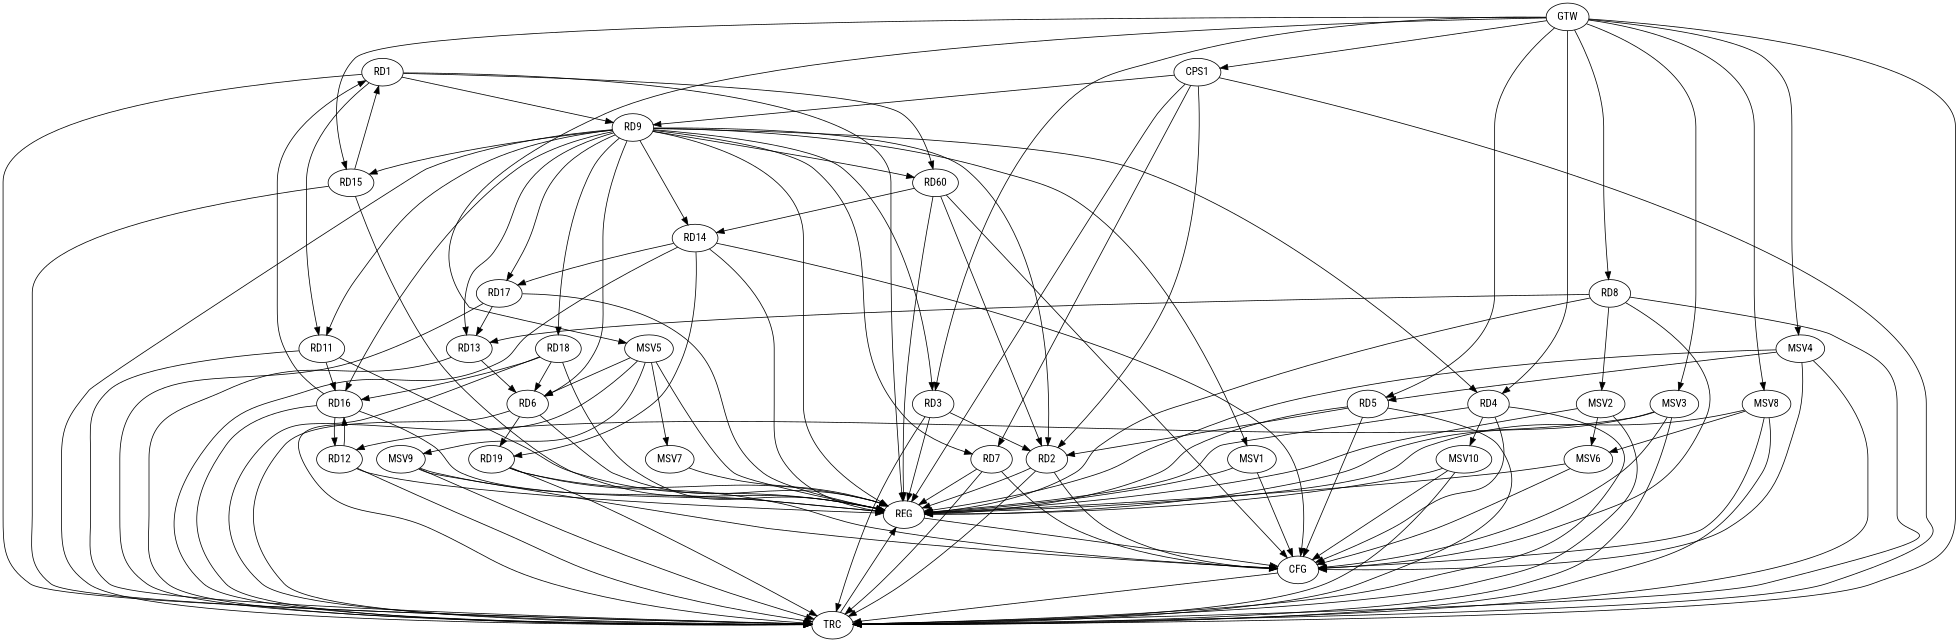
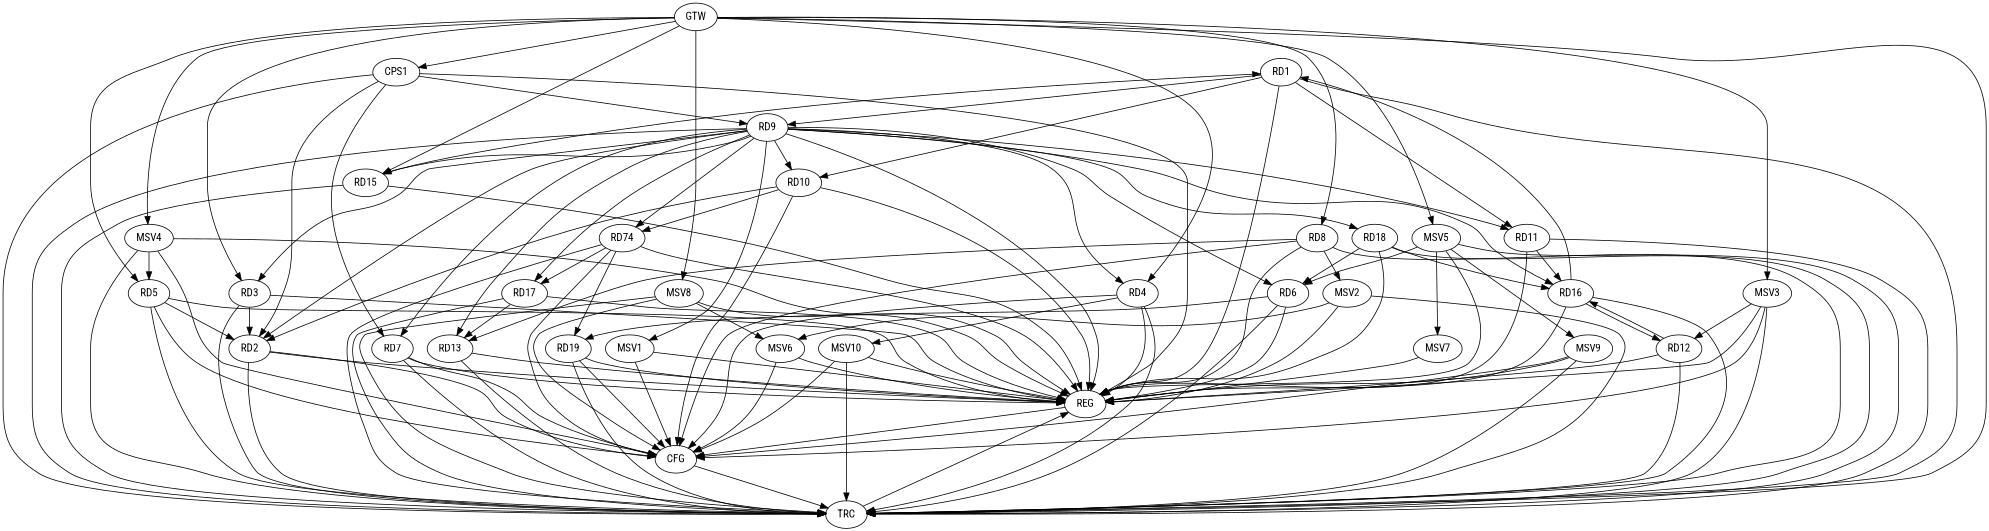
(935, 183) -> (799, 183)
(695, 238) -> (622, 238)
(499, 377) -> (764, 383)
